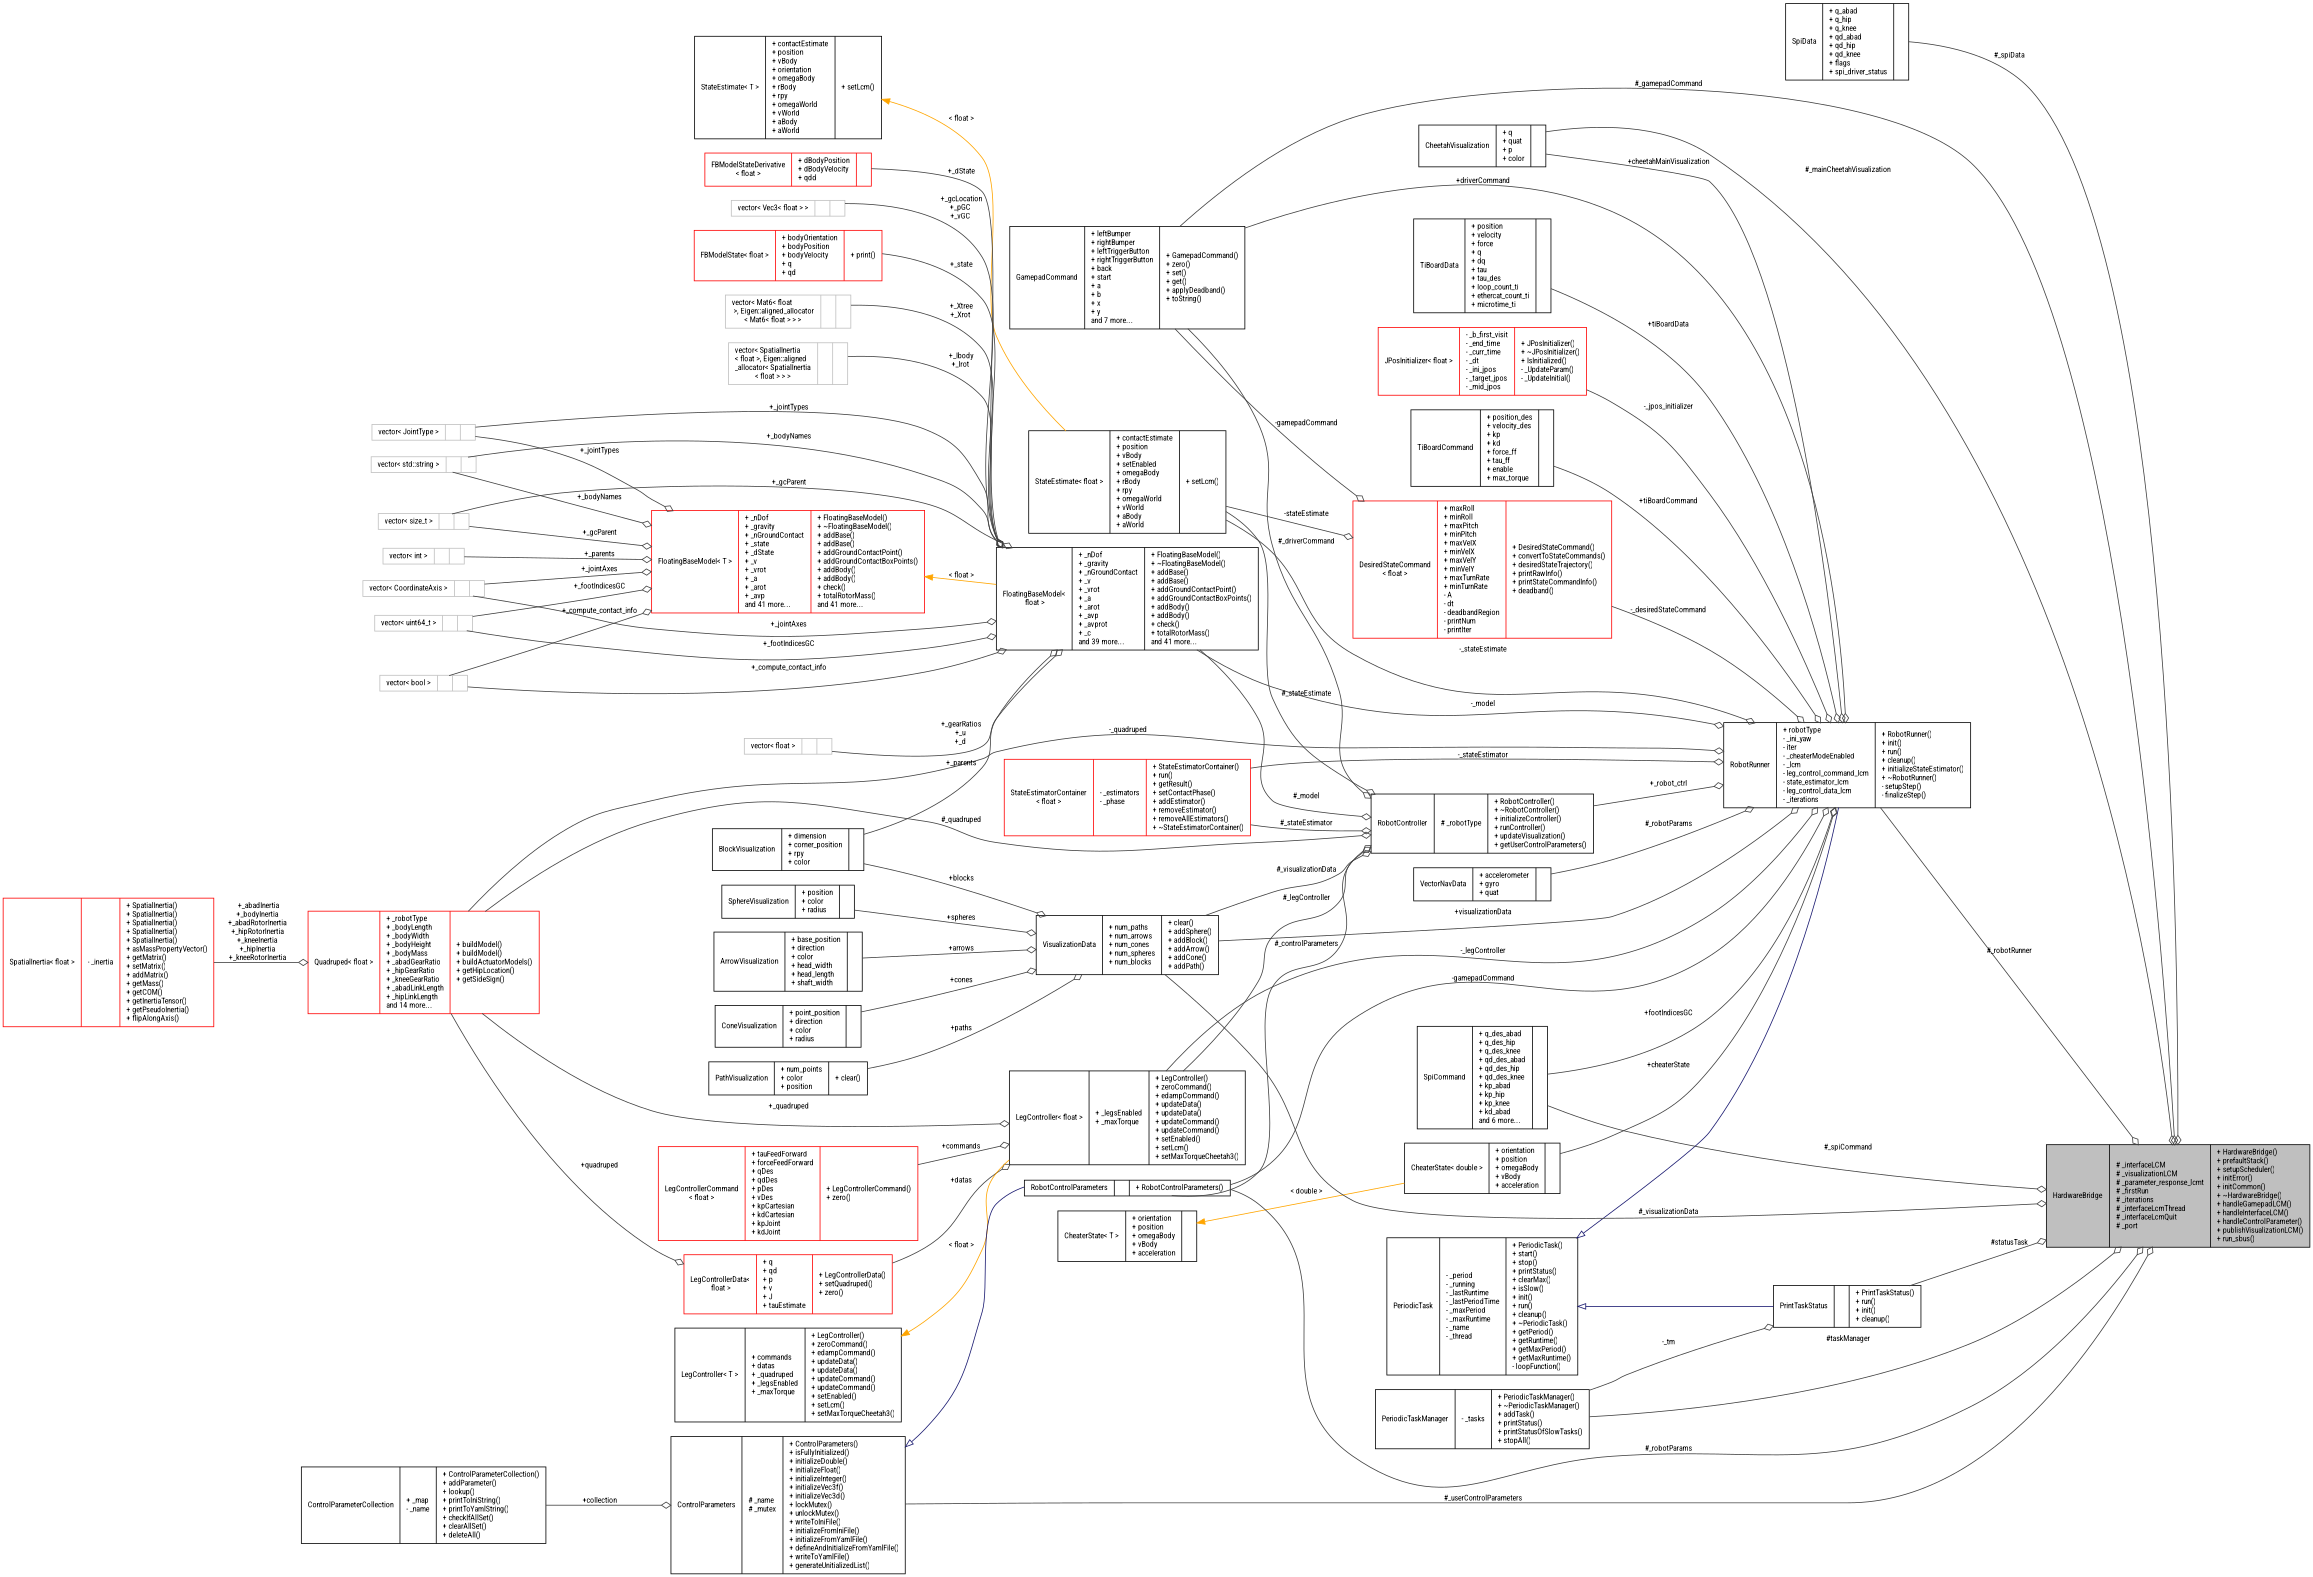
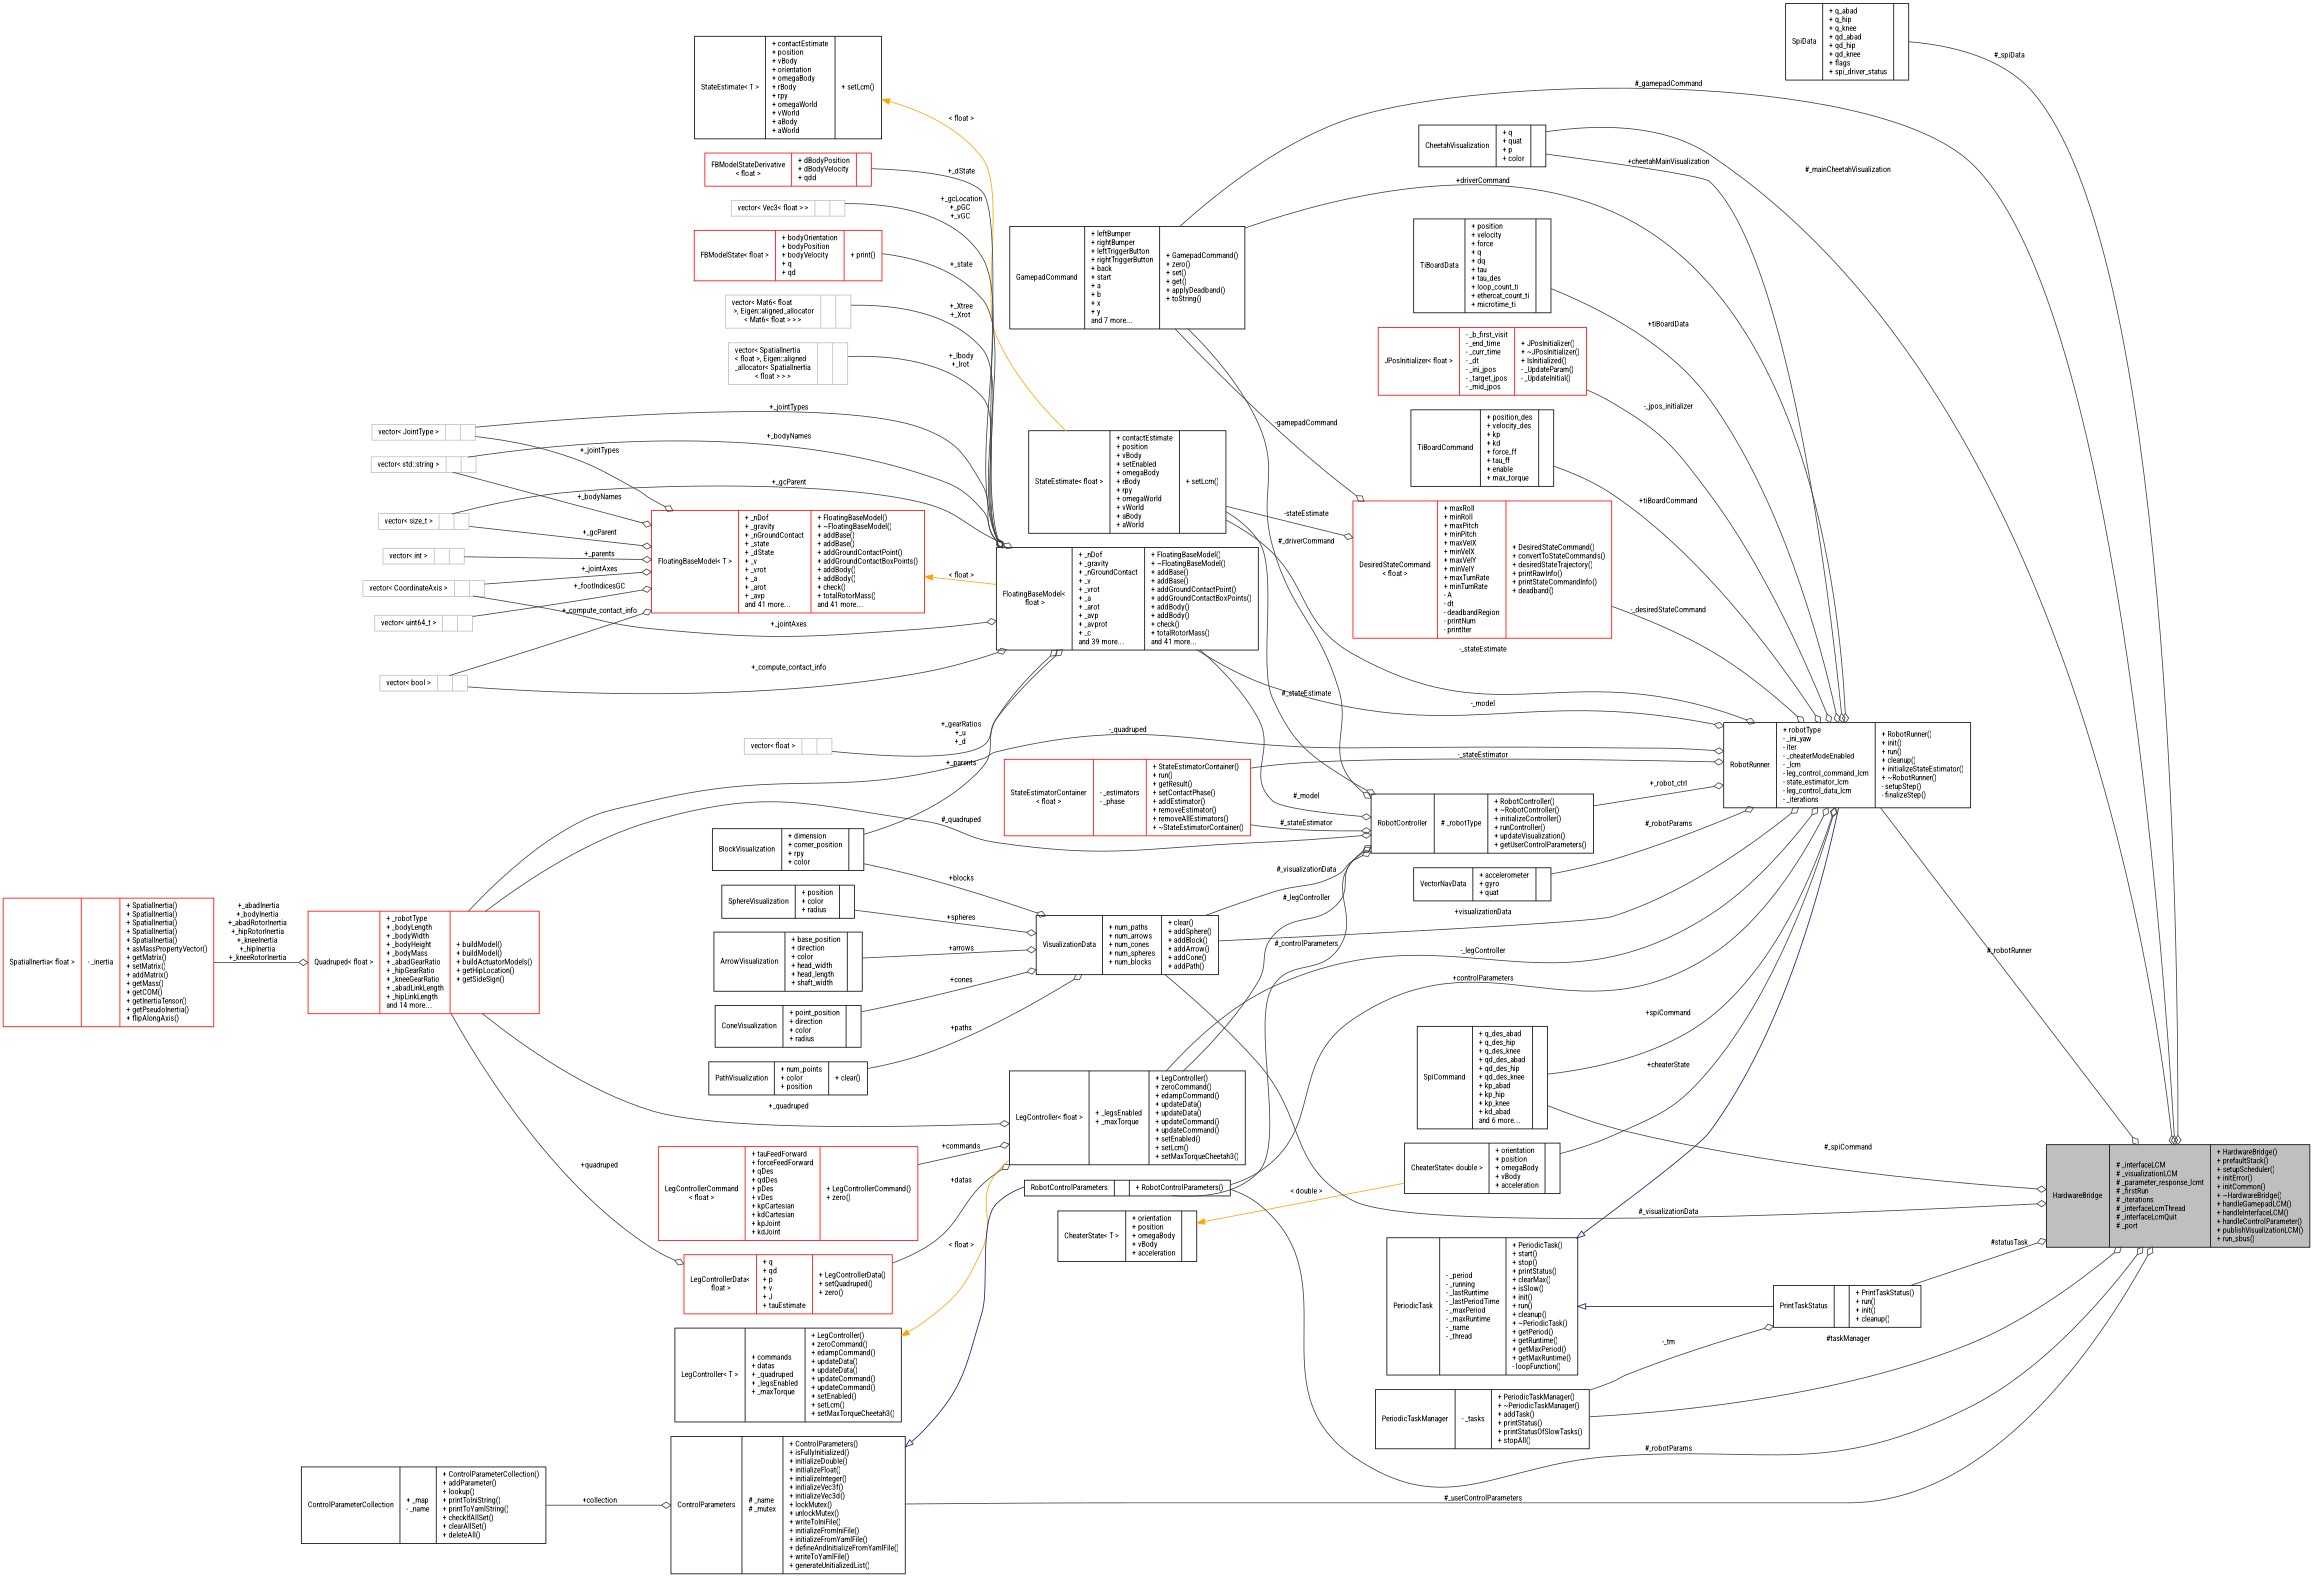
(727, 659) -> none
(1482, 979) -> (1482, 979)
(1668, 1013) -> (1668, 1013)
